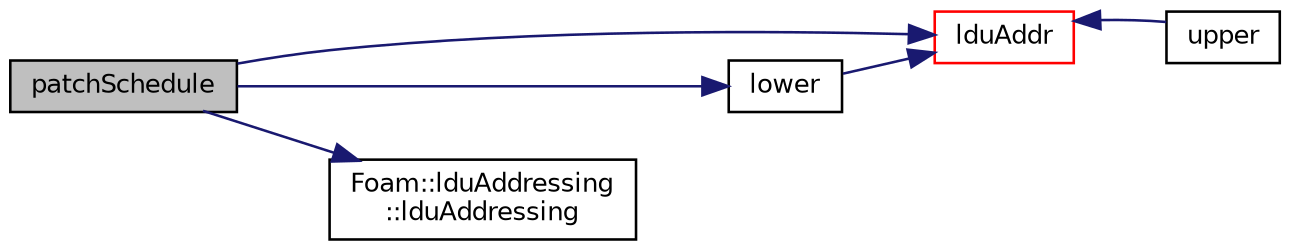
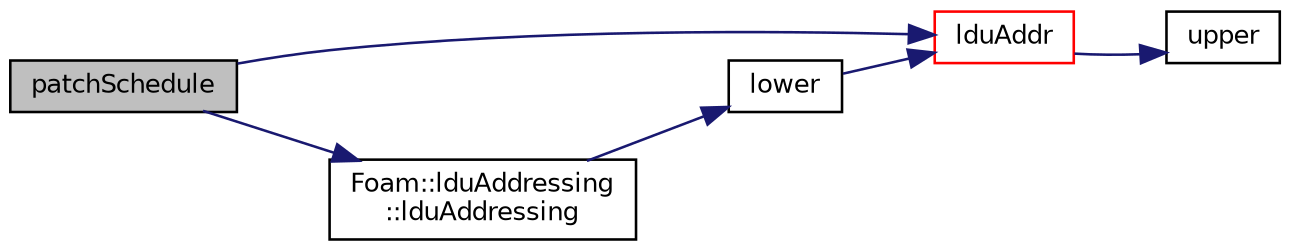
(1133, 20) -> (1107, 55)
(470, 86) -> (645, 139)
